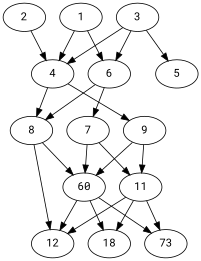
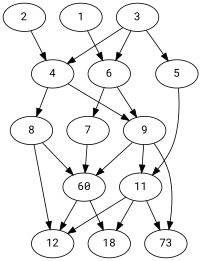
(69, 42) -> none
(74, 100) -> (125, 99)
(111, 155) -> (177, 131)
(121, 212) -> (171, 181)
